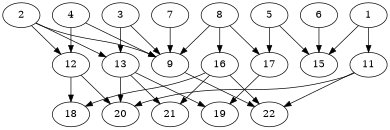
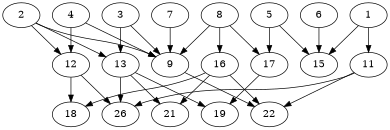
(121, 114) -> (121, 114)
